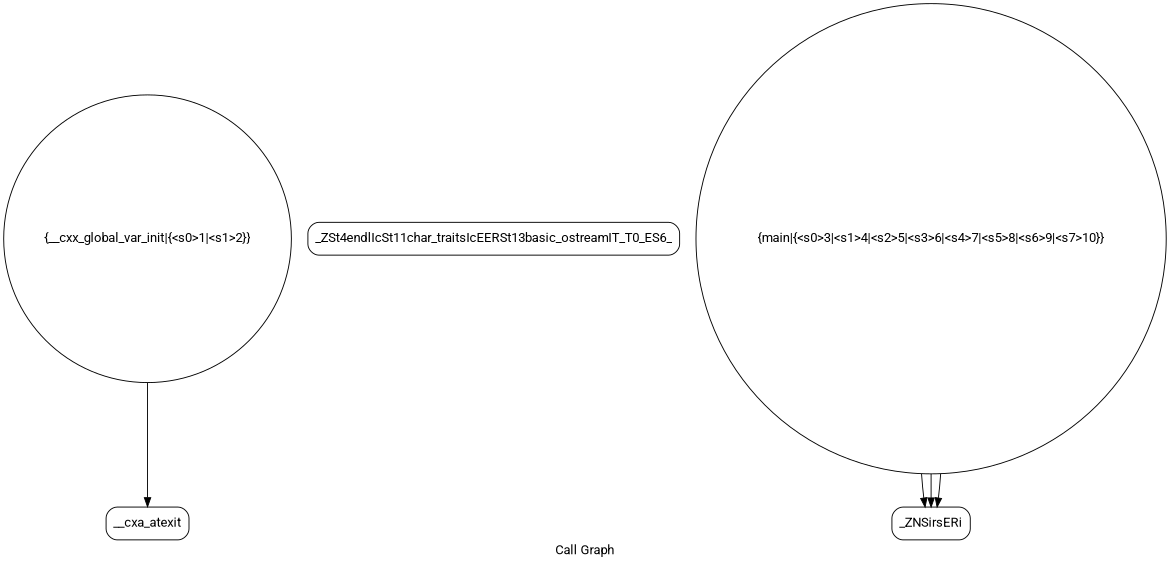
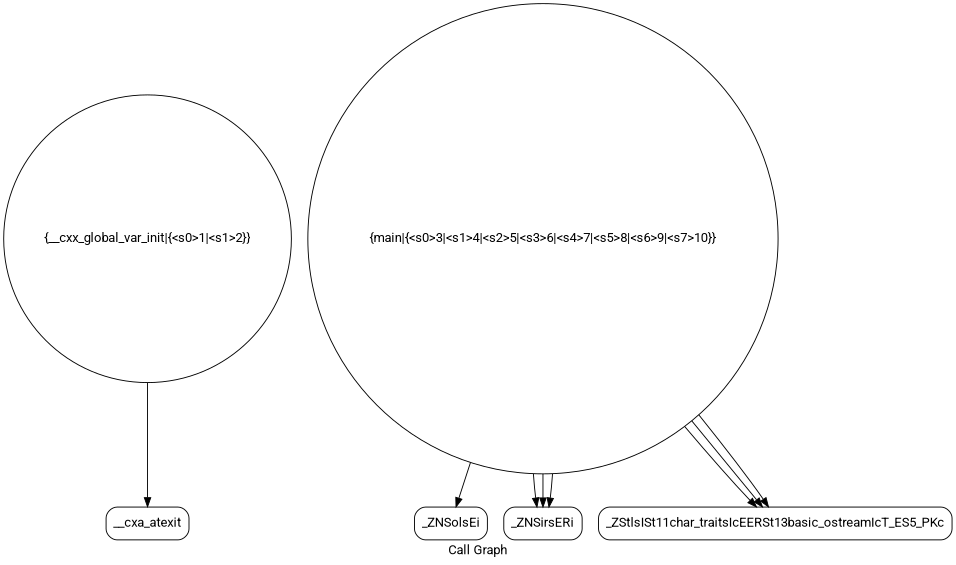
(494, 239) -> none
none -> (451, 523)
none -> (775, 523)
